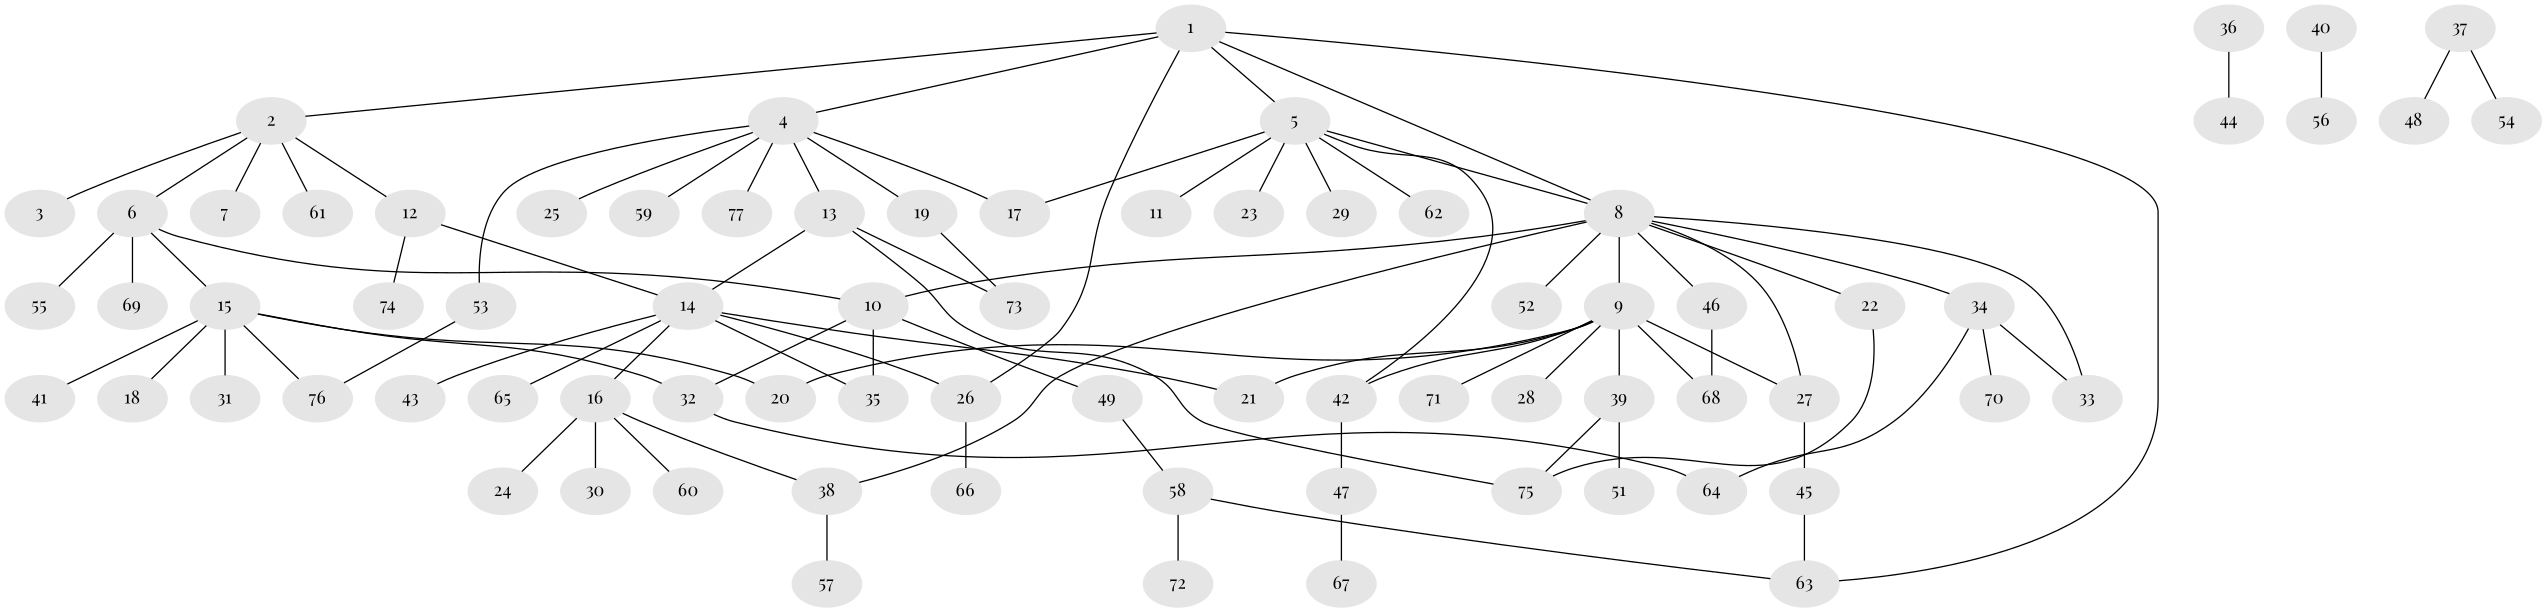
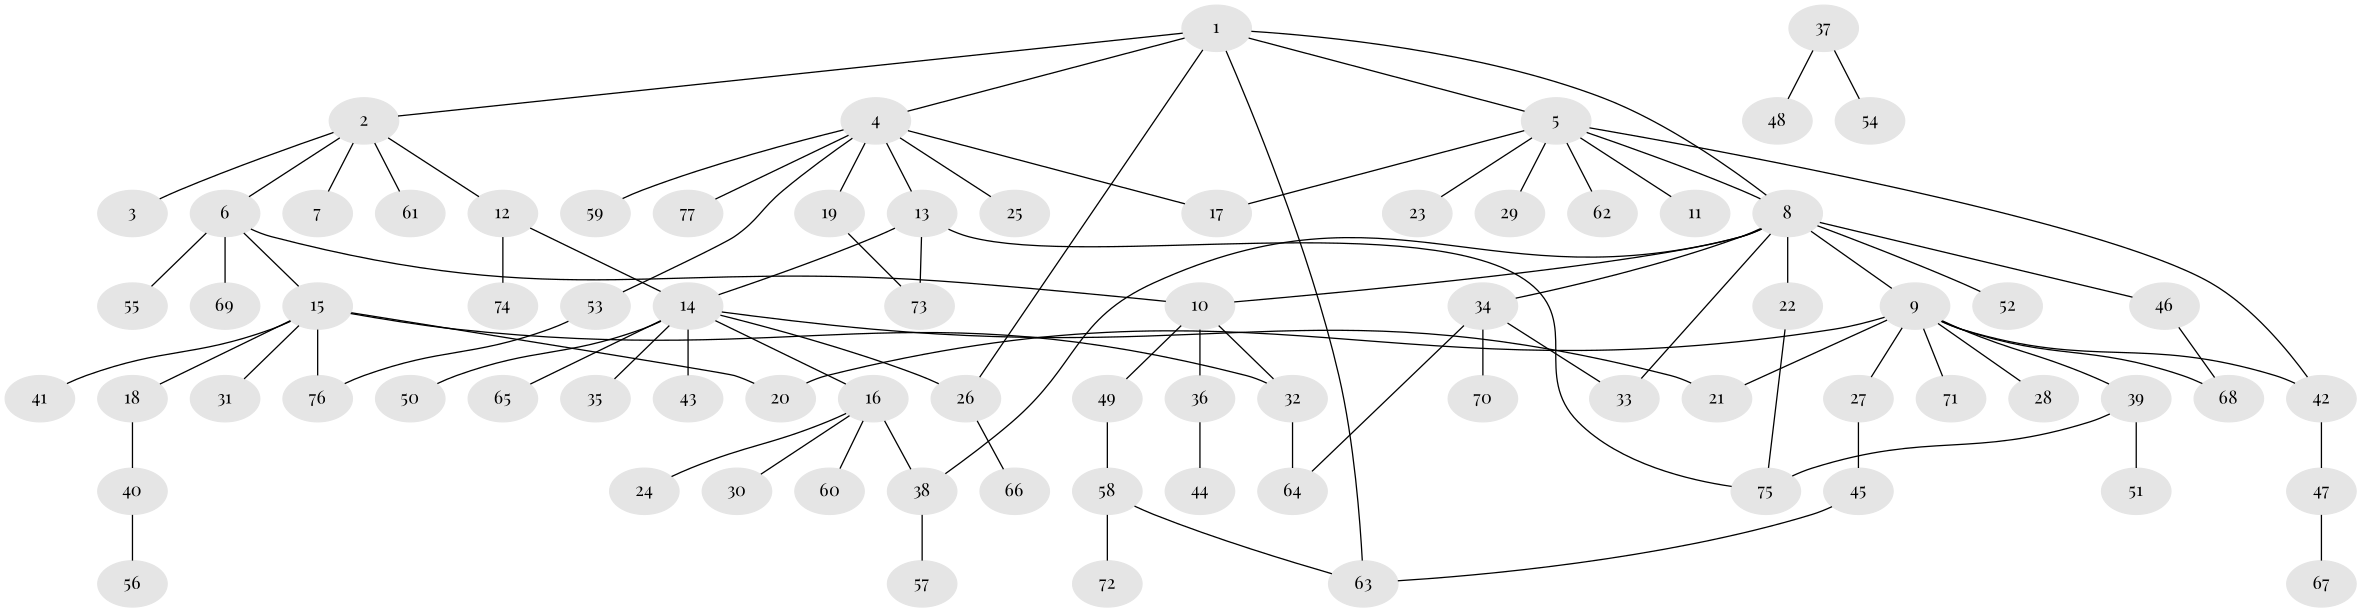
(1751, 276) -> none
(873, 350) -> (1200, 353)
none -> (410, 399)
none -> (132, 445)
